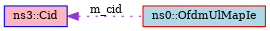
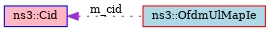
(204, 16) -> (204, 16)
